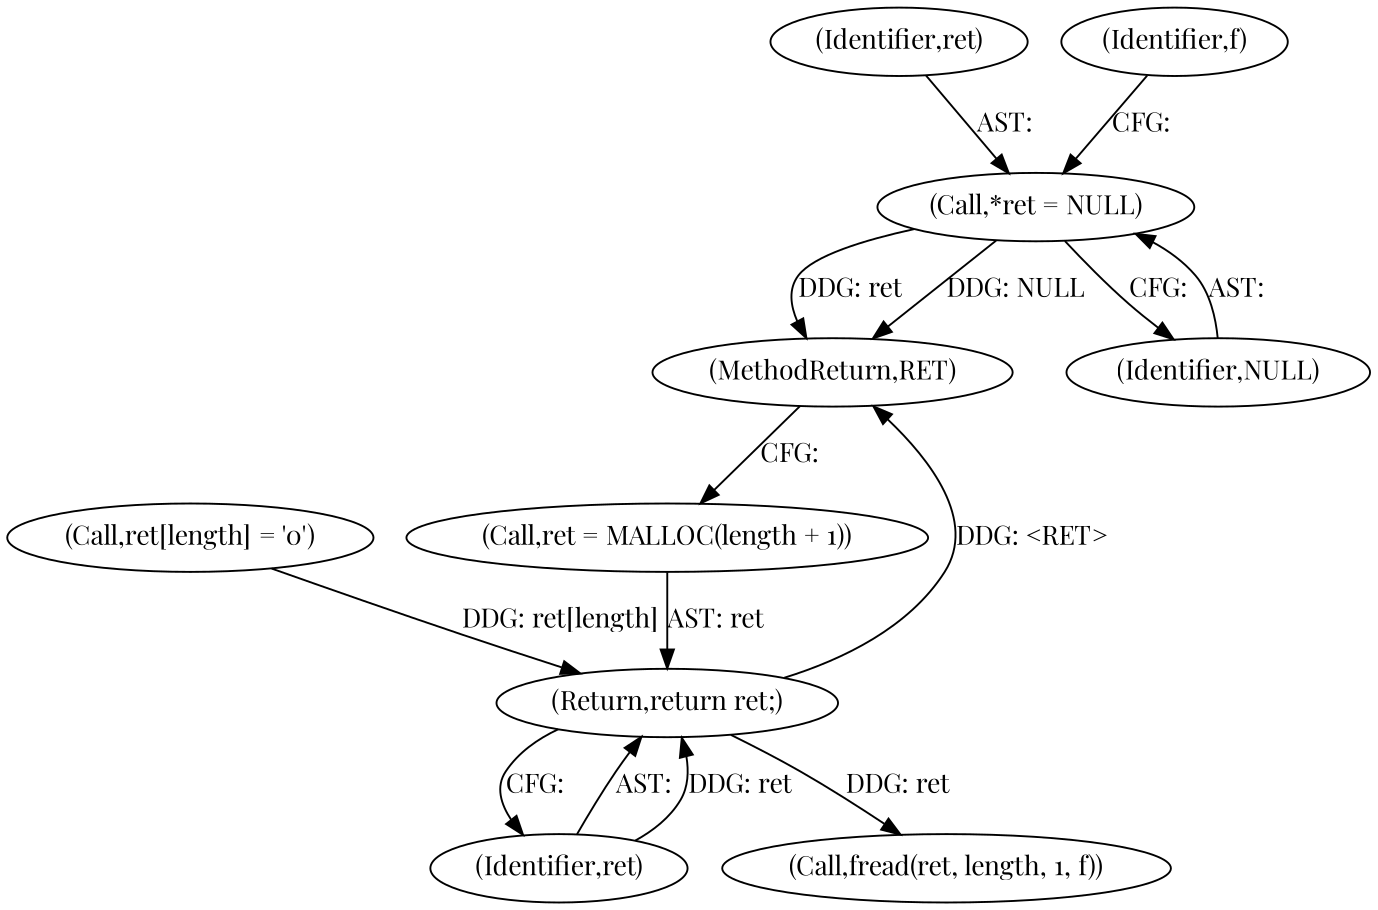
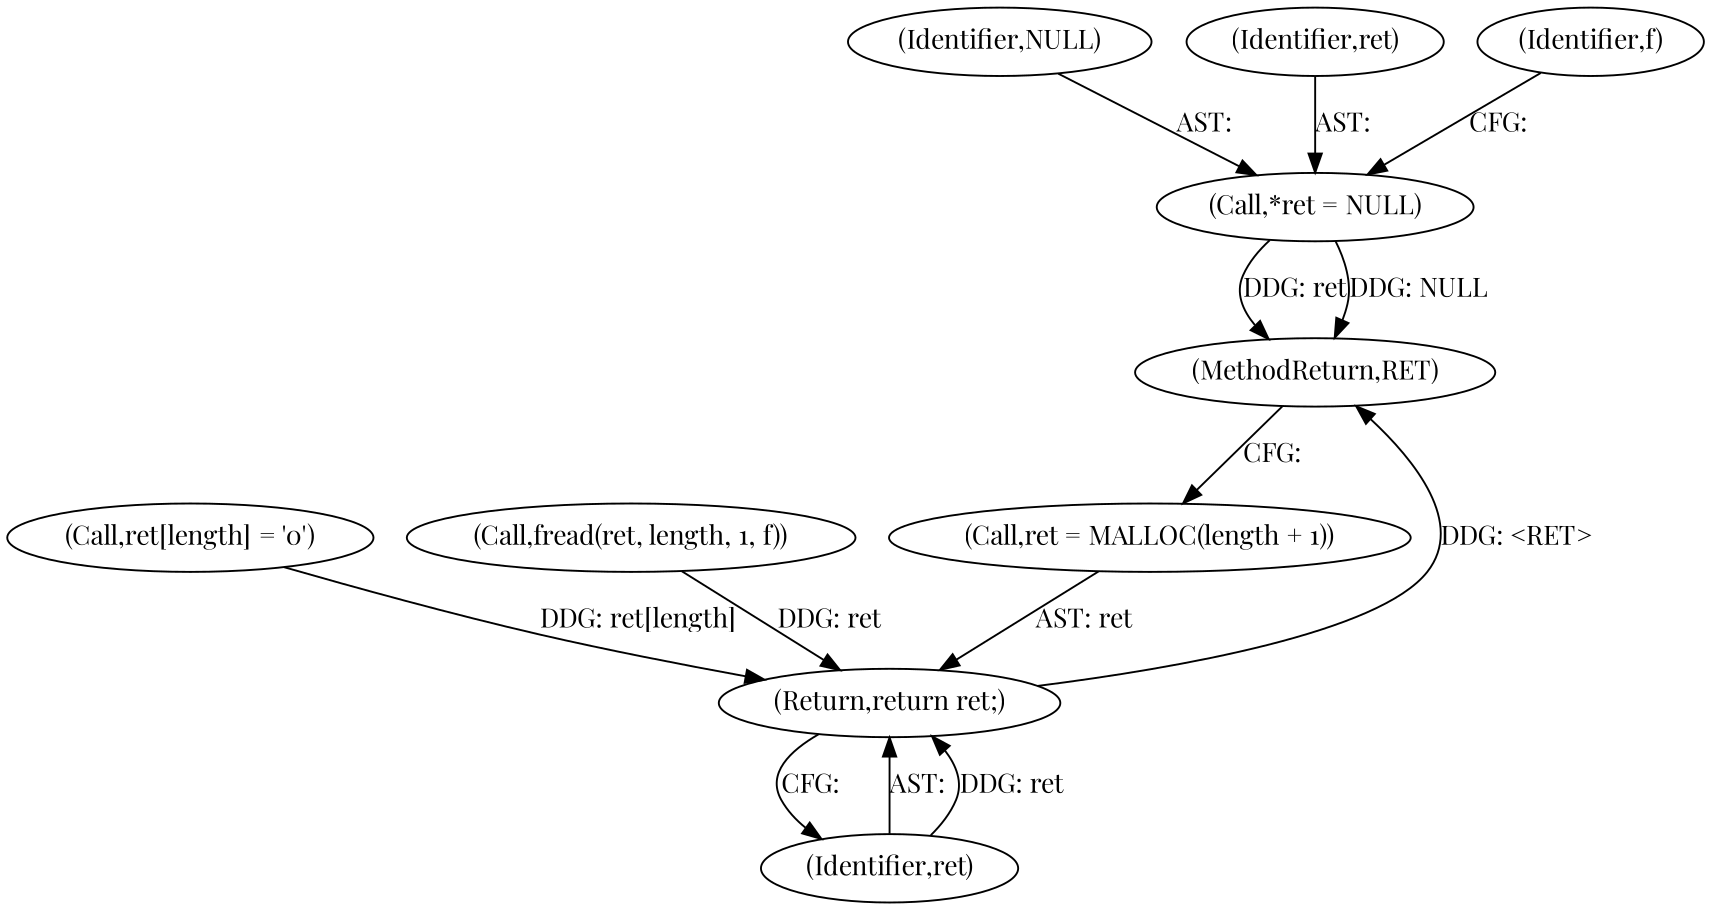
(1110, 286) -> none
(809, 777) -> (753, 616)
